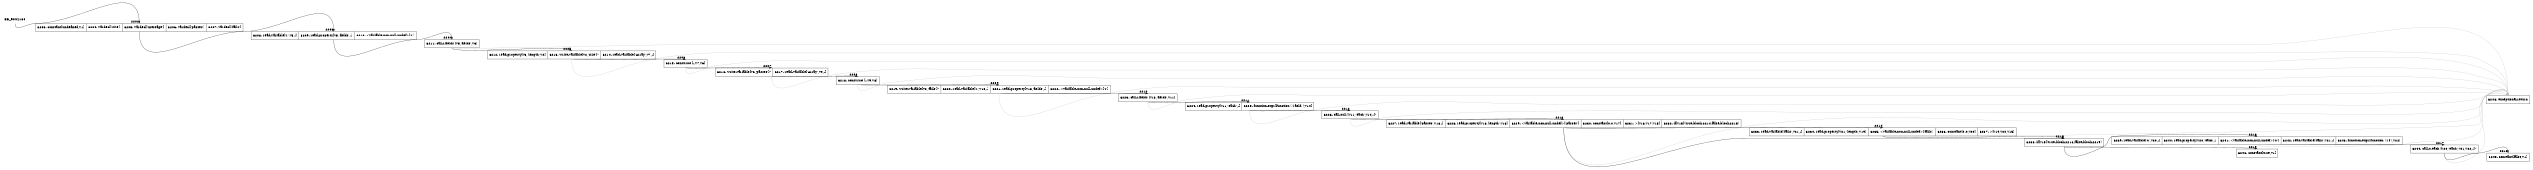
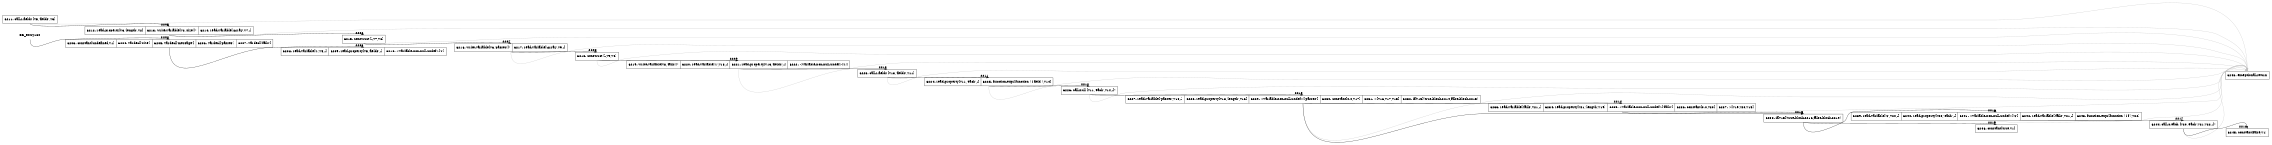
(389, 45) -> none
